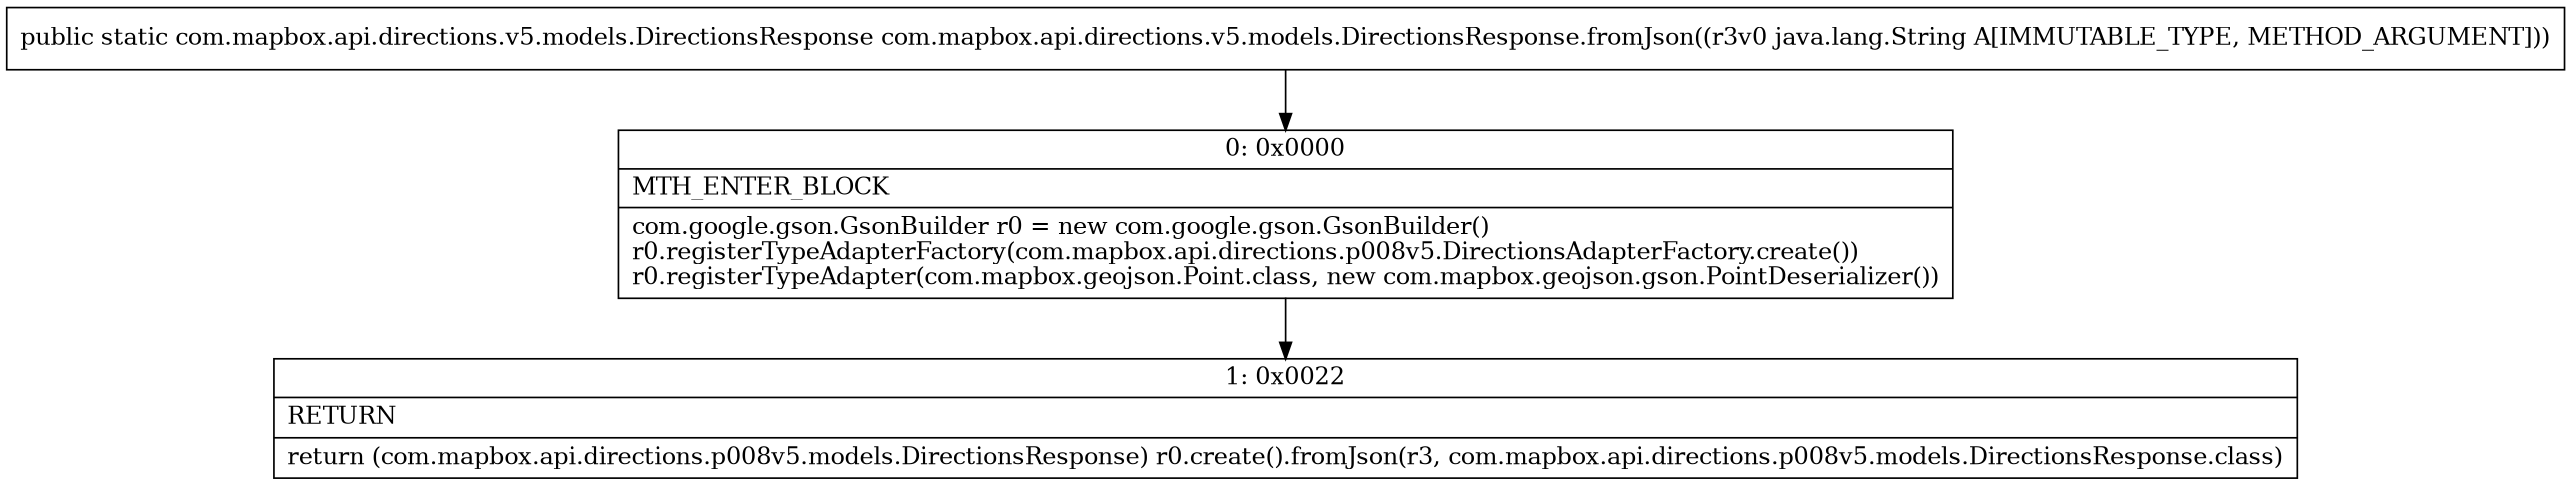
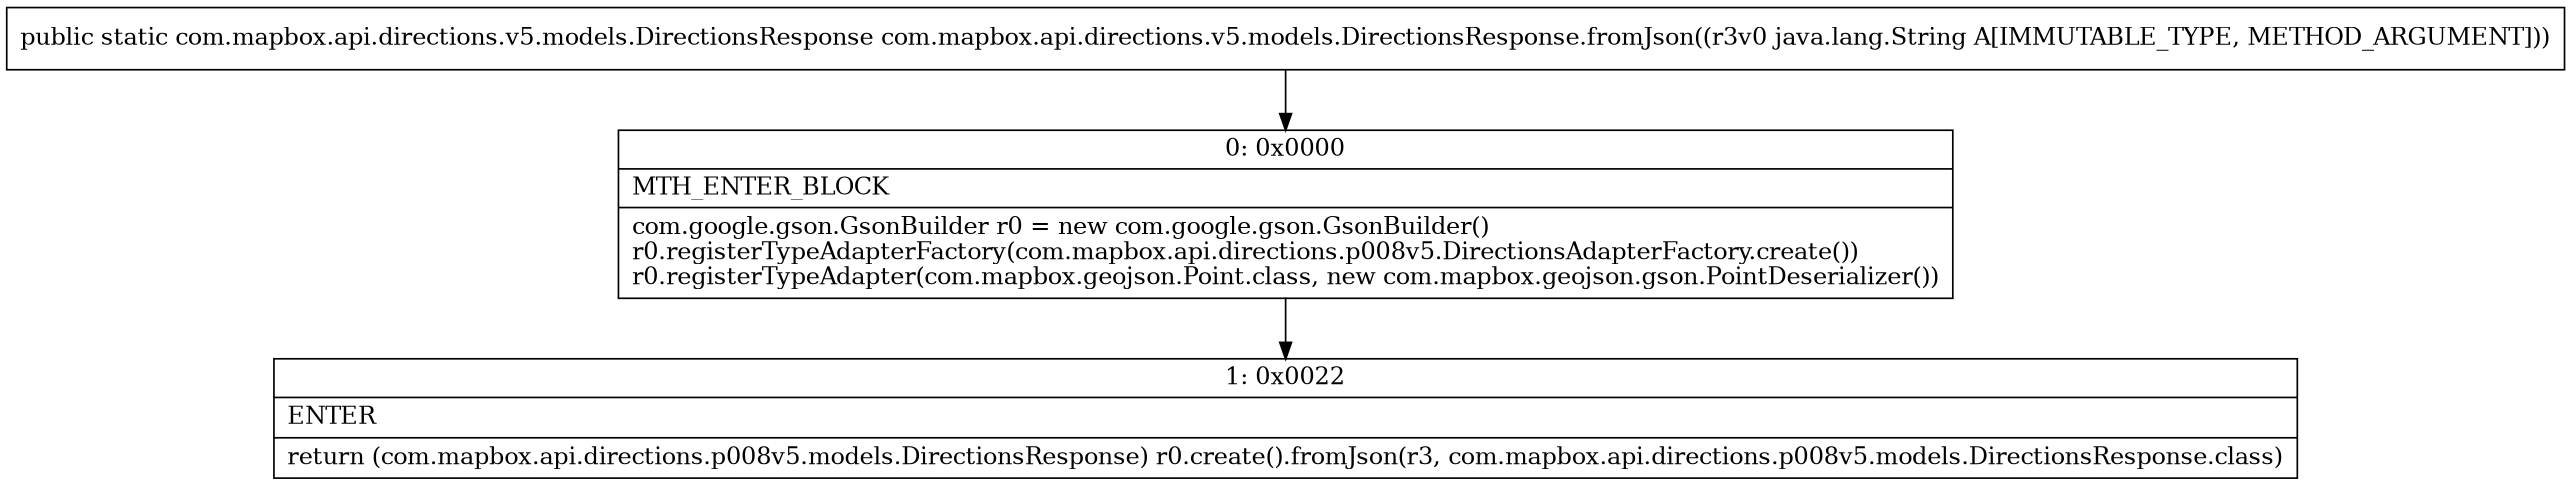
(342, 417) -> (332, 417)
